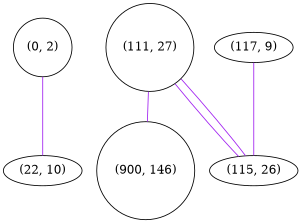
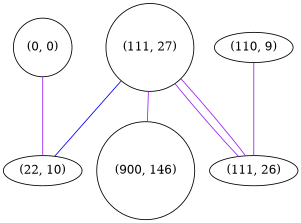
(43, 47) -> (43, 47)
(254, 47) -> (254, 47)
none -> (88, 119)
(254, 171) -> (254, 171)
